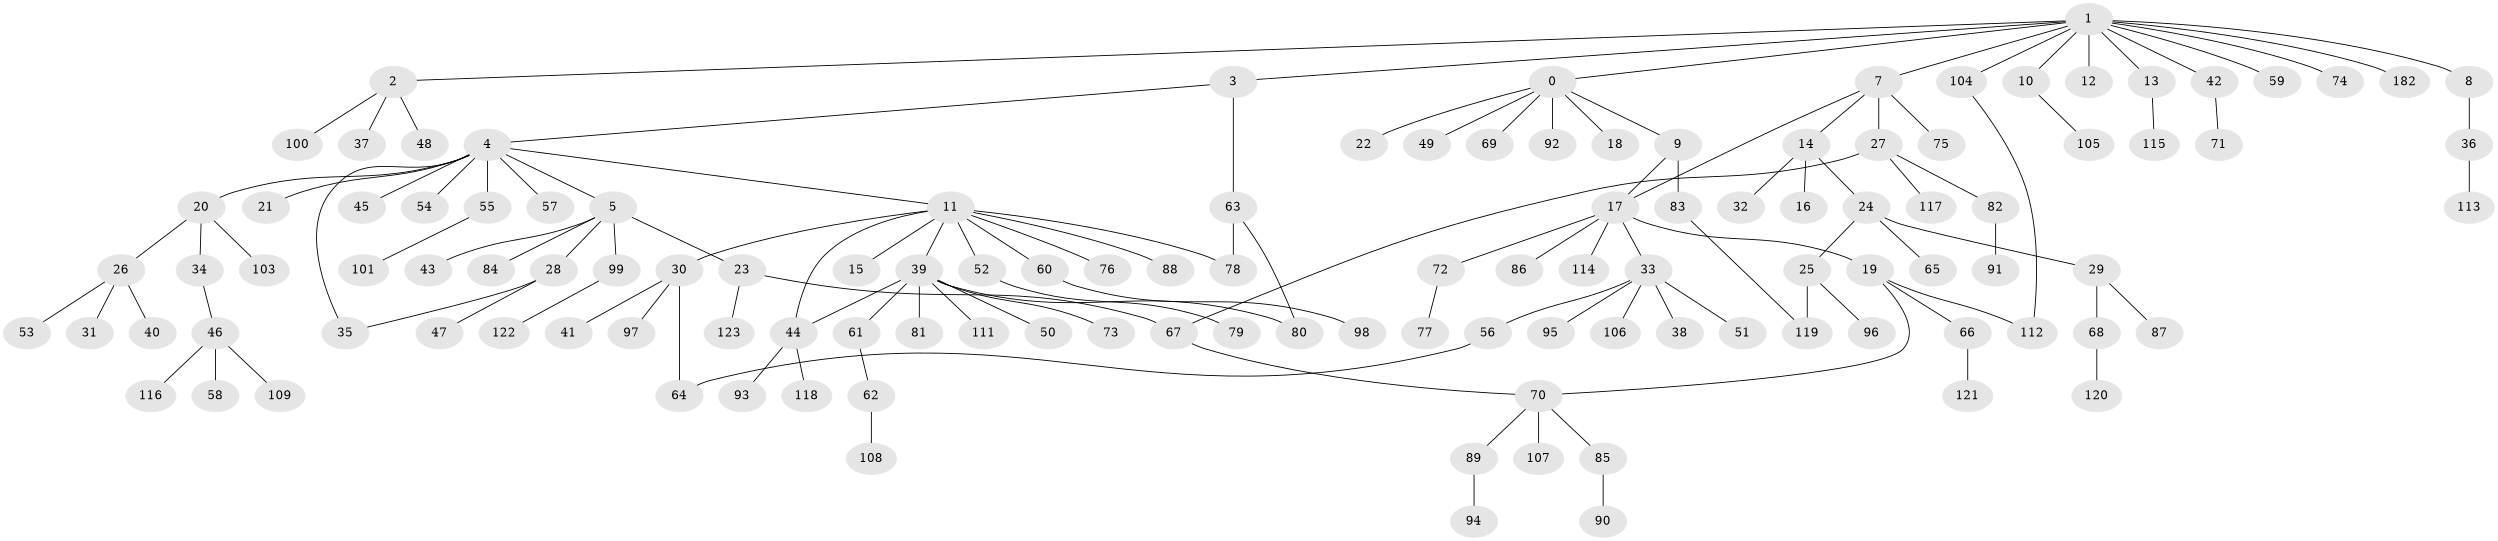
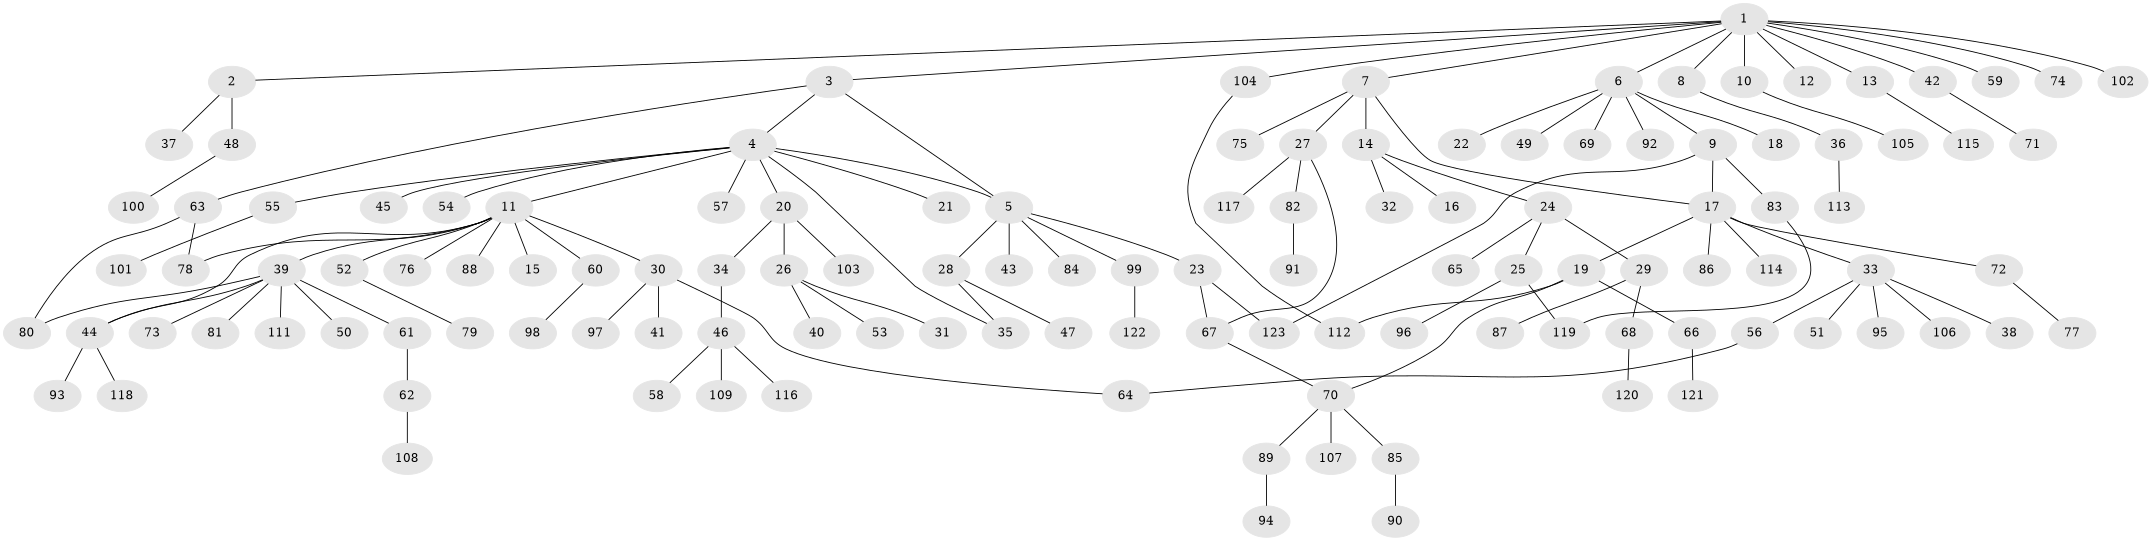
(1553, 82) -> (1619, 82)
(2405, 82) -> (2123, 82)
(345, 113) -> (183, 176)
none -> (919, 145)
none -> (1489, 219)
